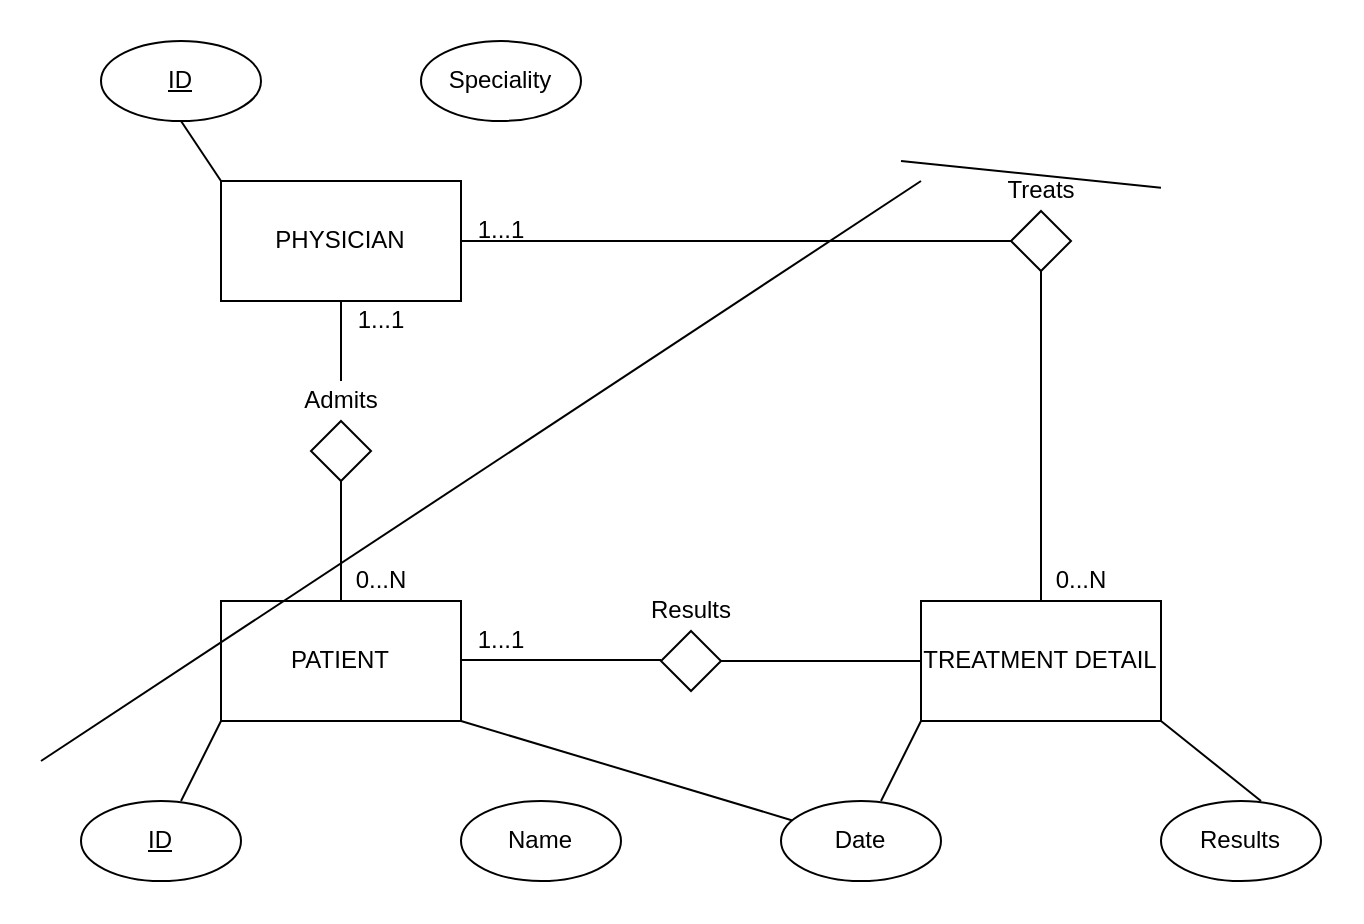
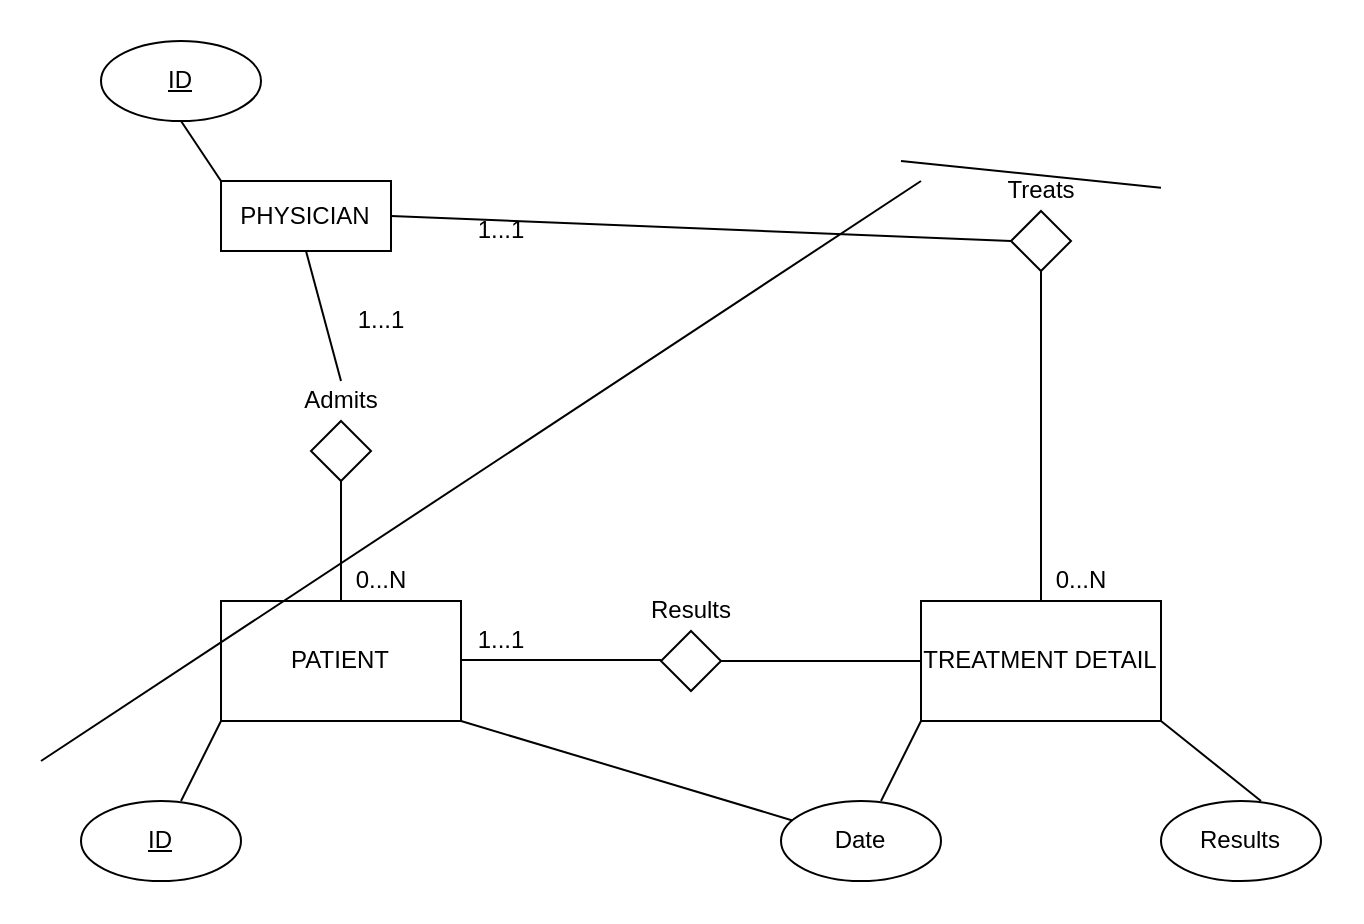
(501, 81) -> none
(341, 241) -> (306, 216)
(541, 841) -> none
